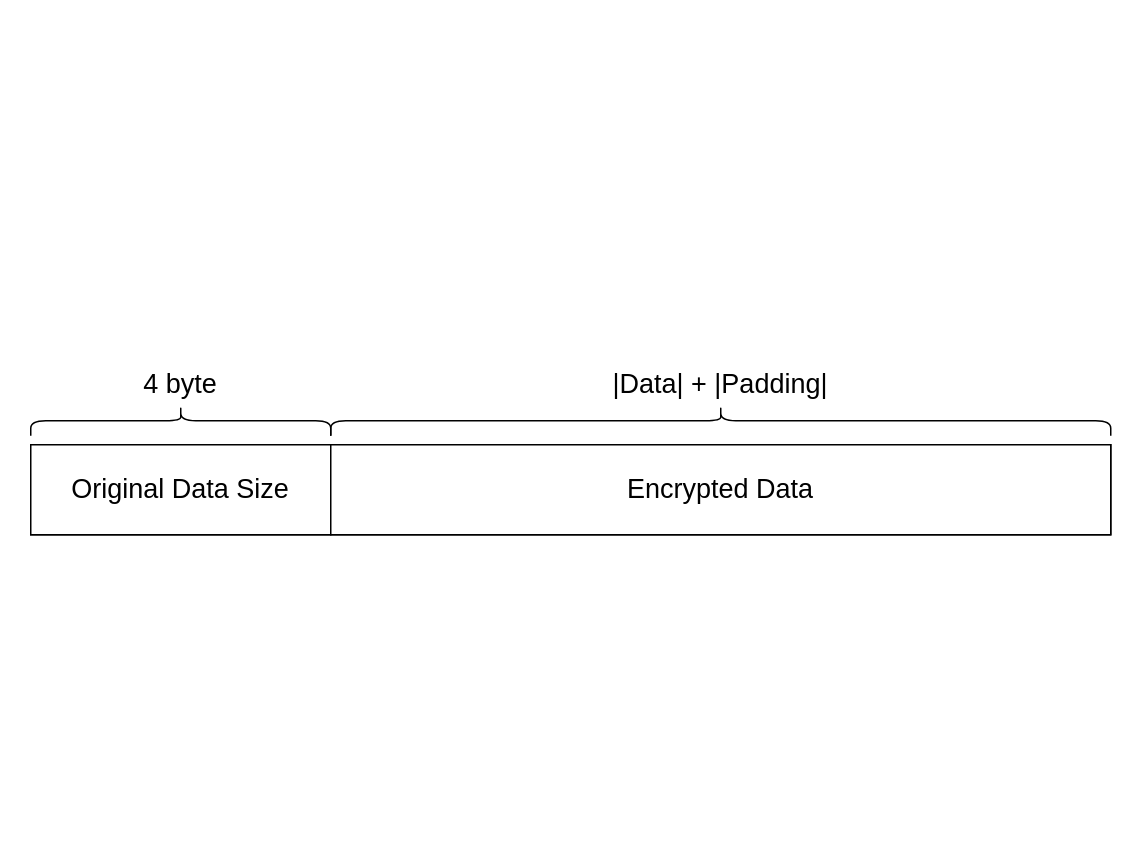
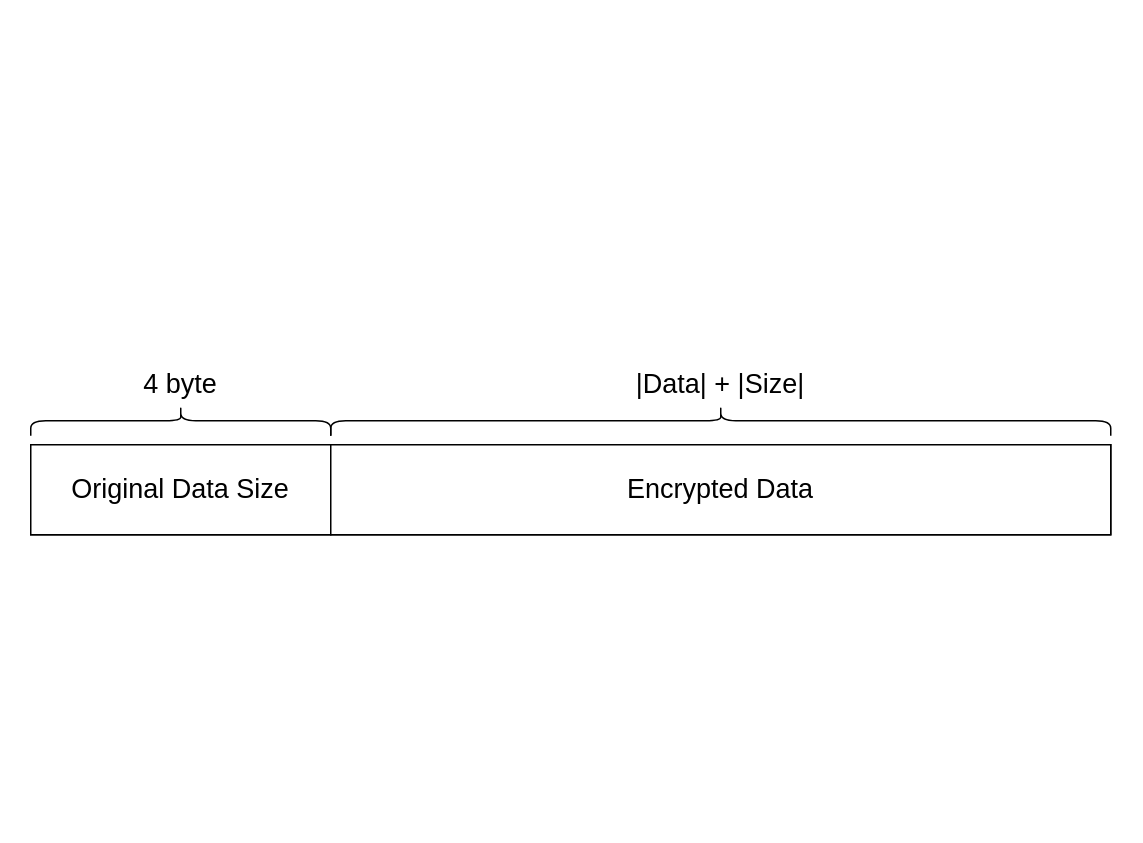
(721, 385) -> (721, 385)
